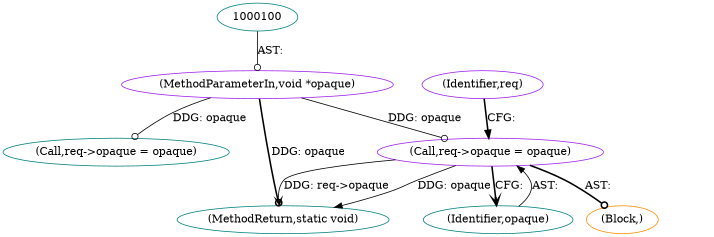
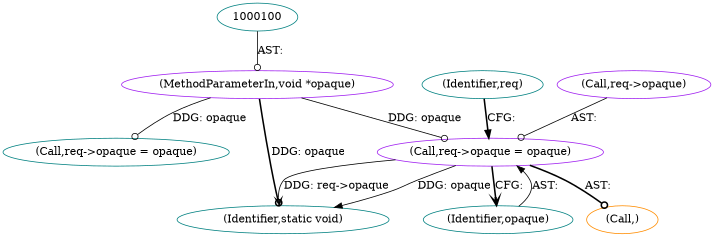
(483, 85) -> (483, 85)
none -> (634, 85)
(283, 220) -> (283, 220)
(622, 220) -> (622, 220)
